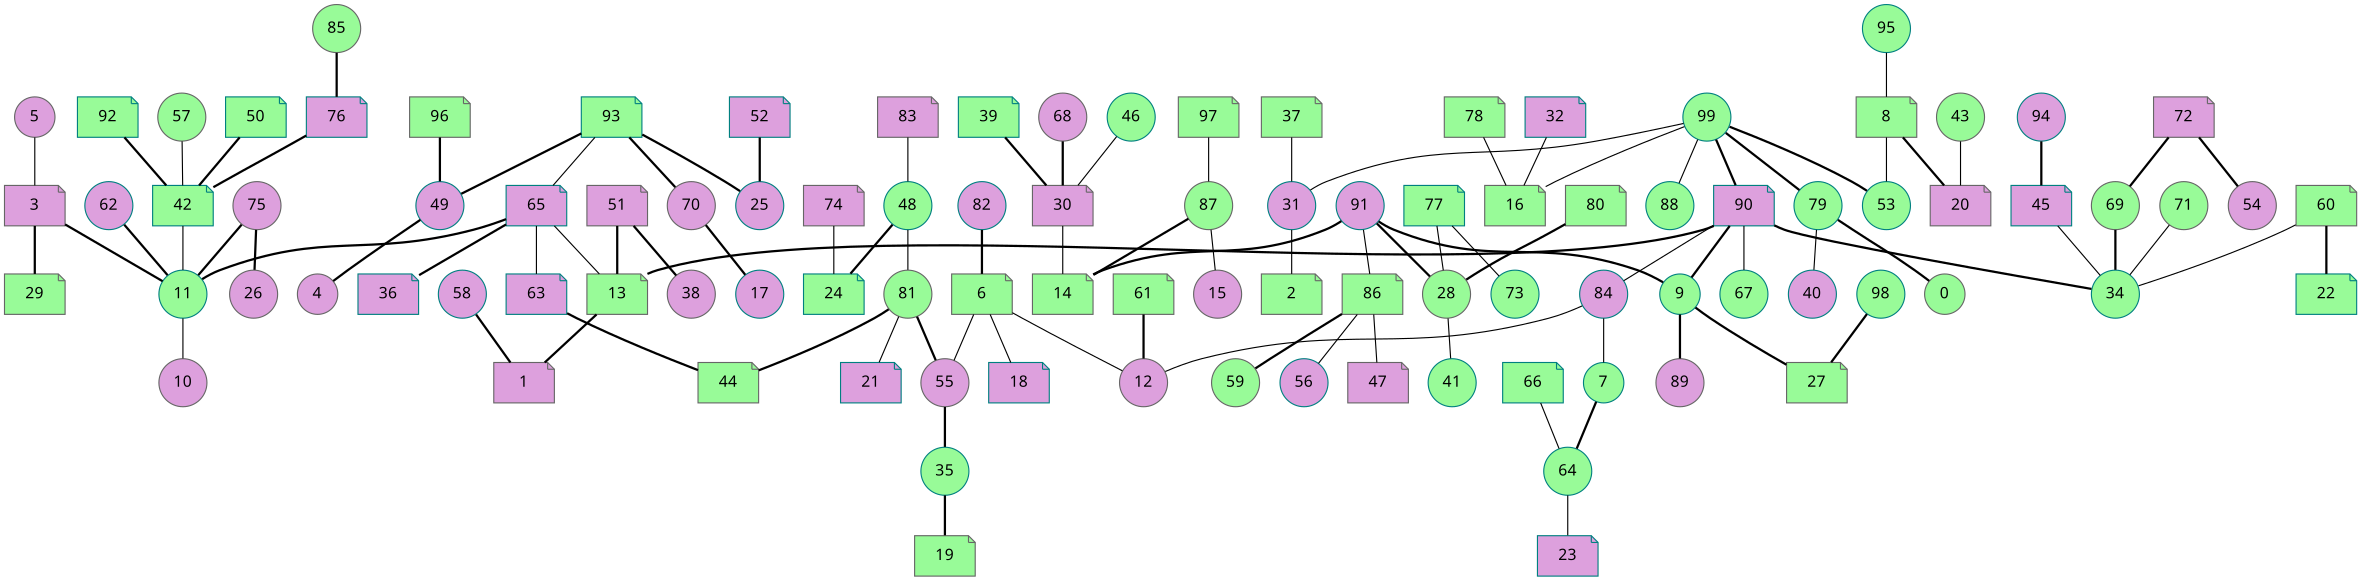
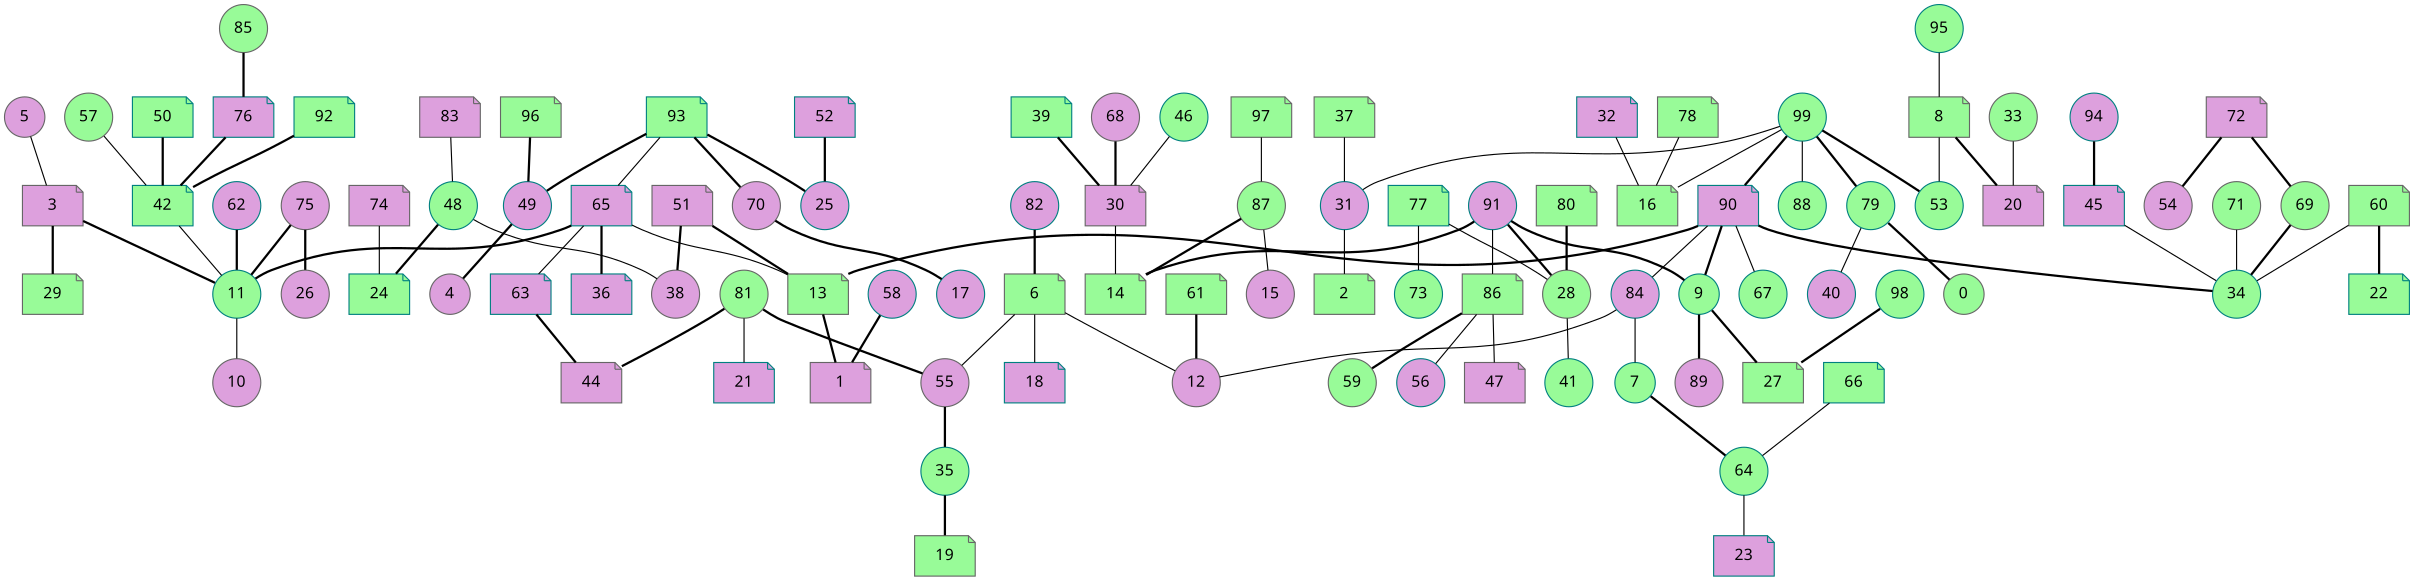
(1961, 117) -> (2013, 117)
(908, 253) -> (575, 250)
(728, 383) -> (591, 383)
